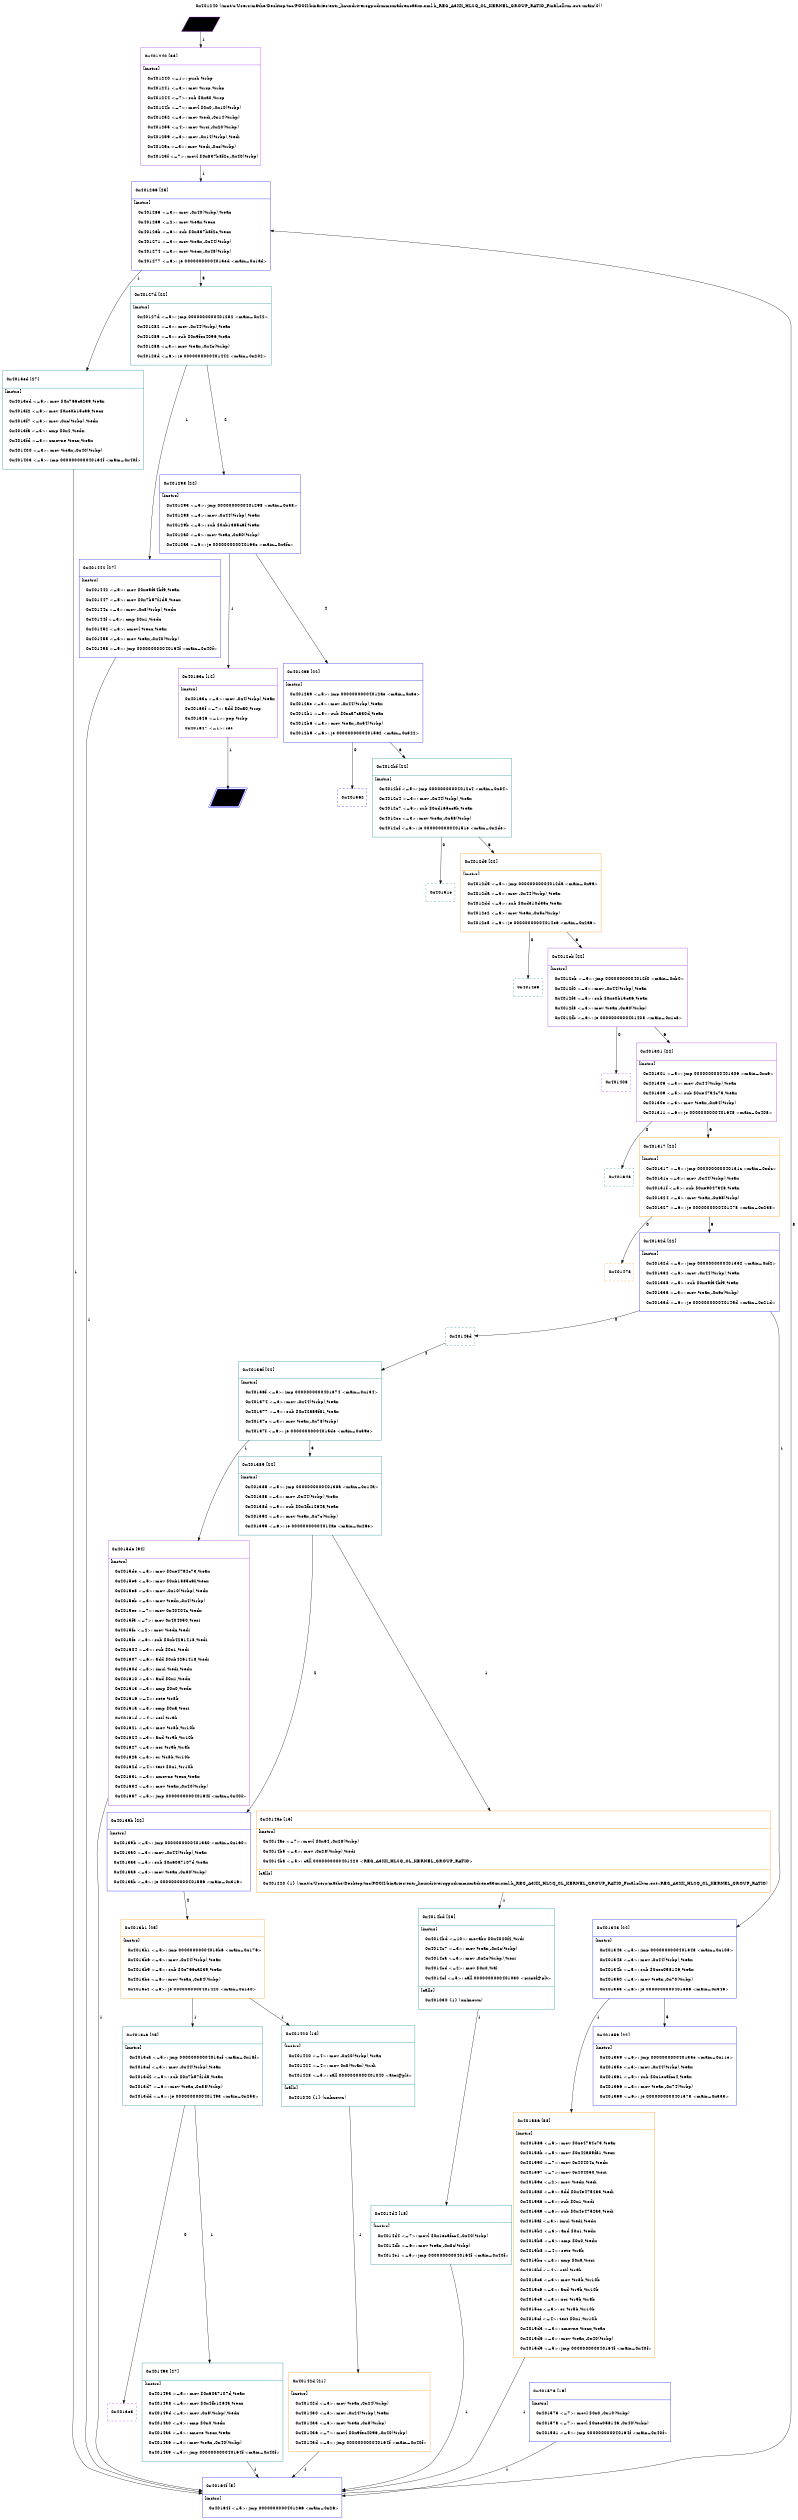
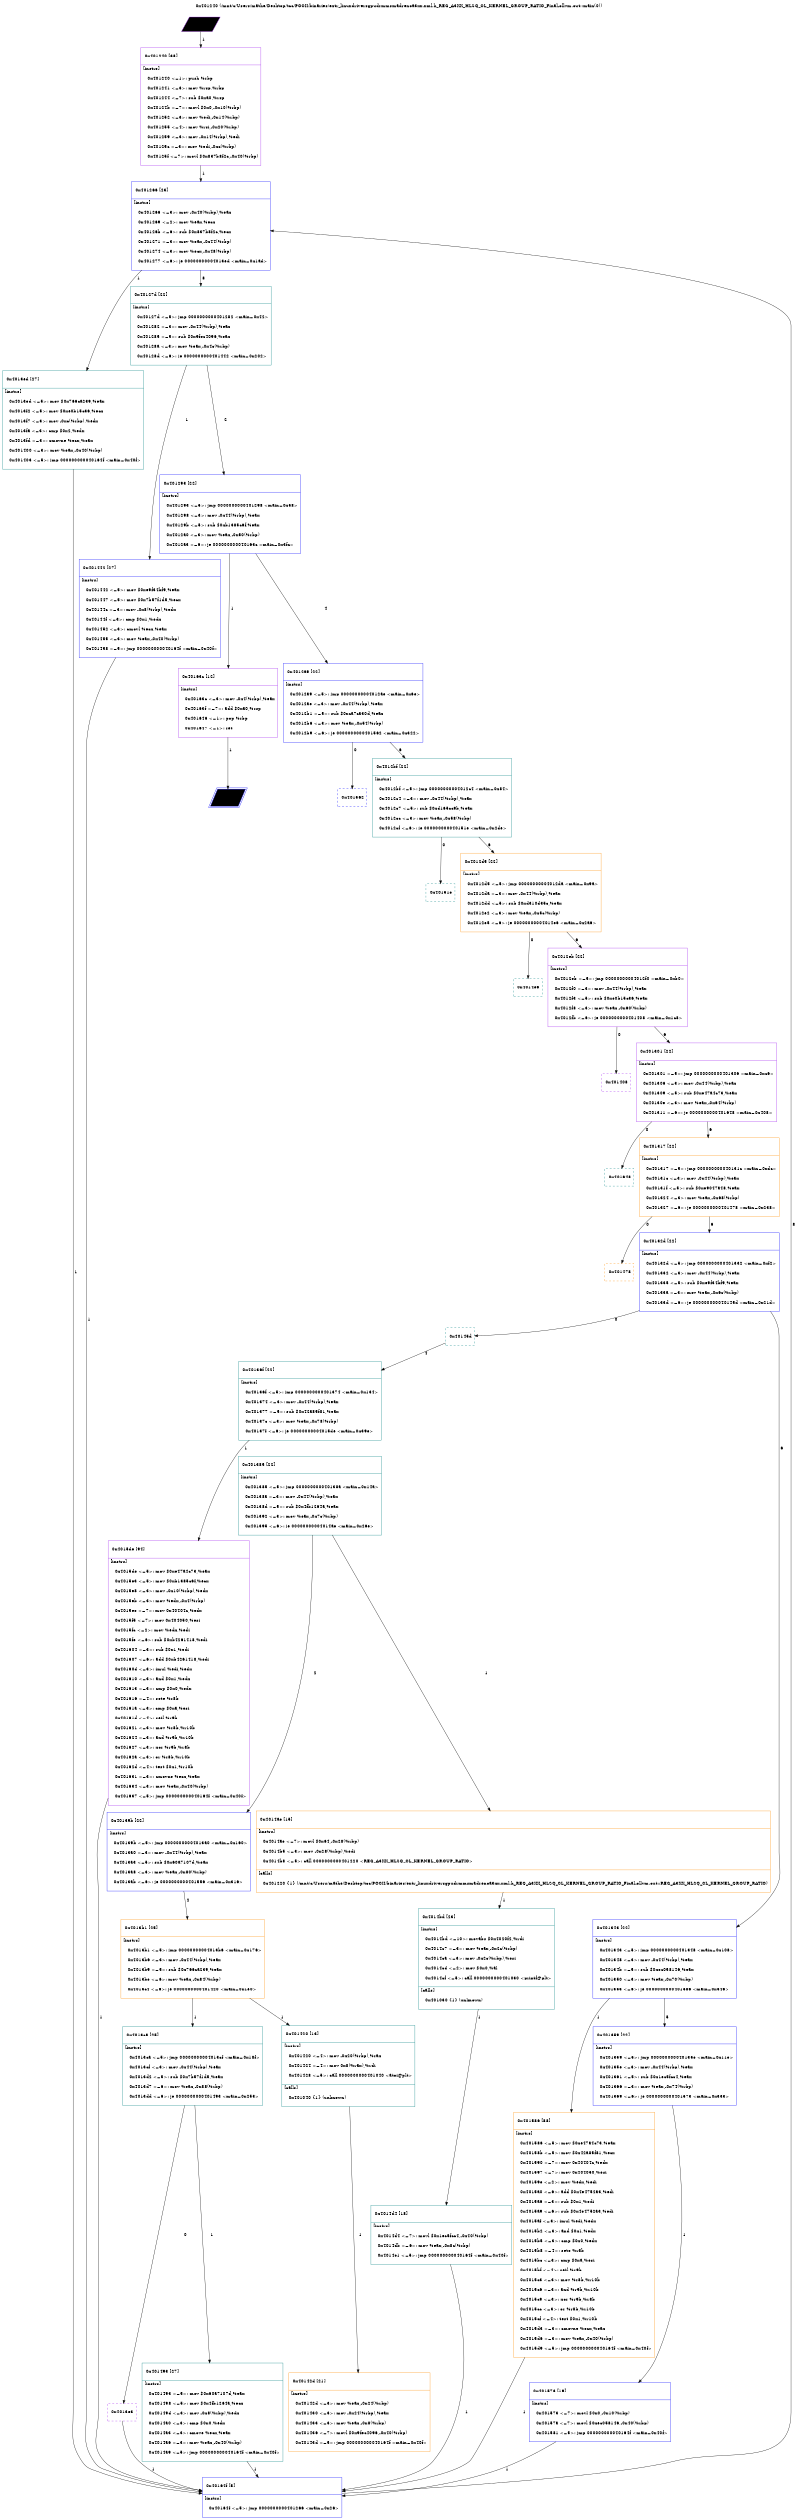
(310, 1447) -> none
(781, 1448) -> (781, 1448)
none -> (681, 2247)
(307, 2463) -> (148, 2468)
